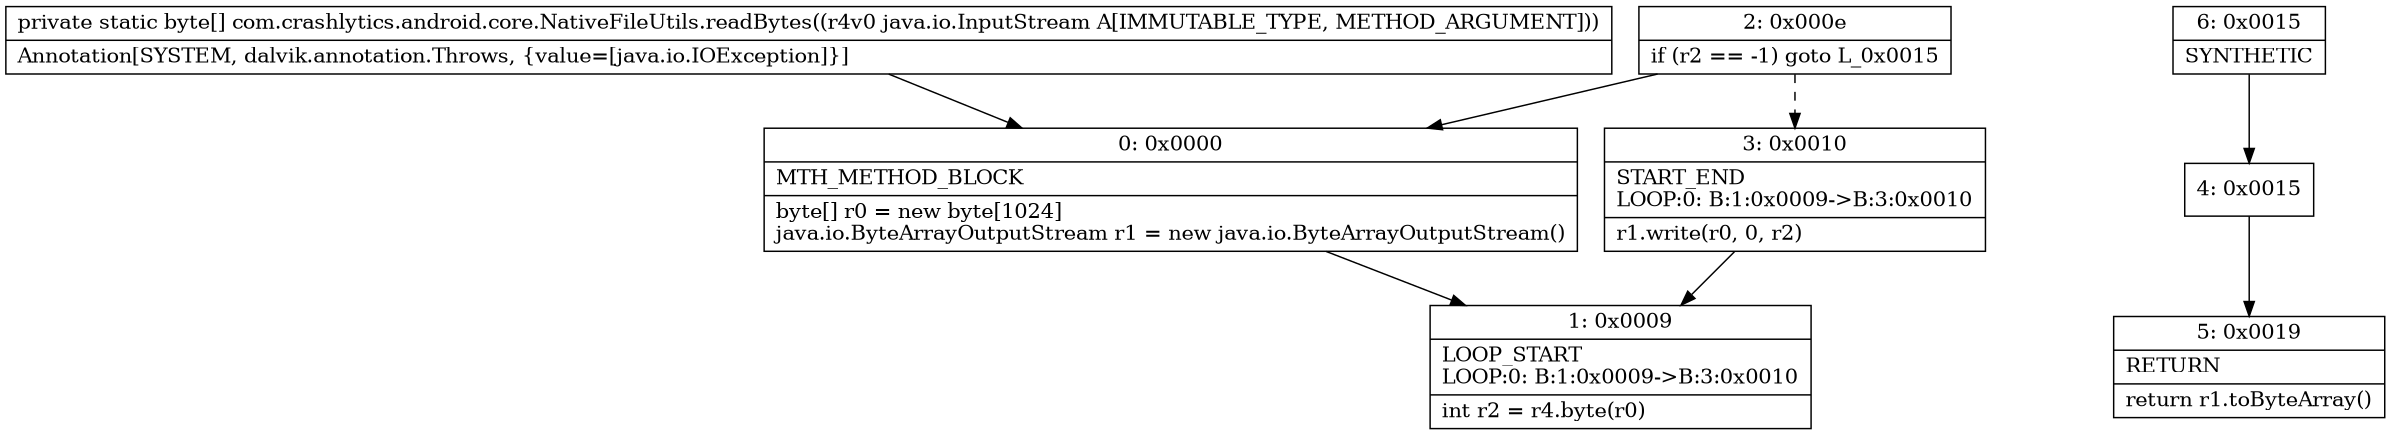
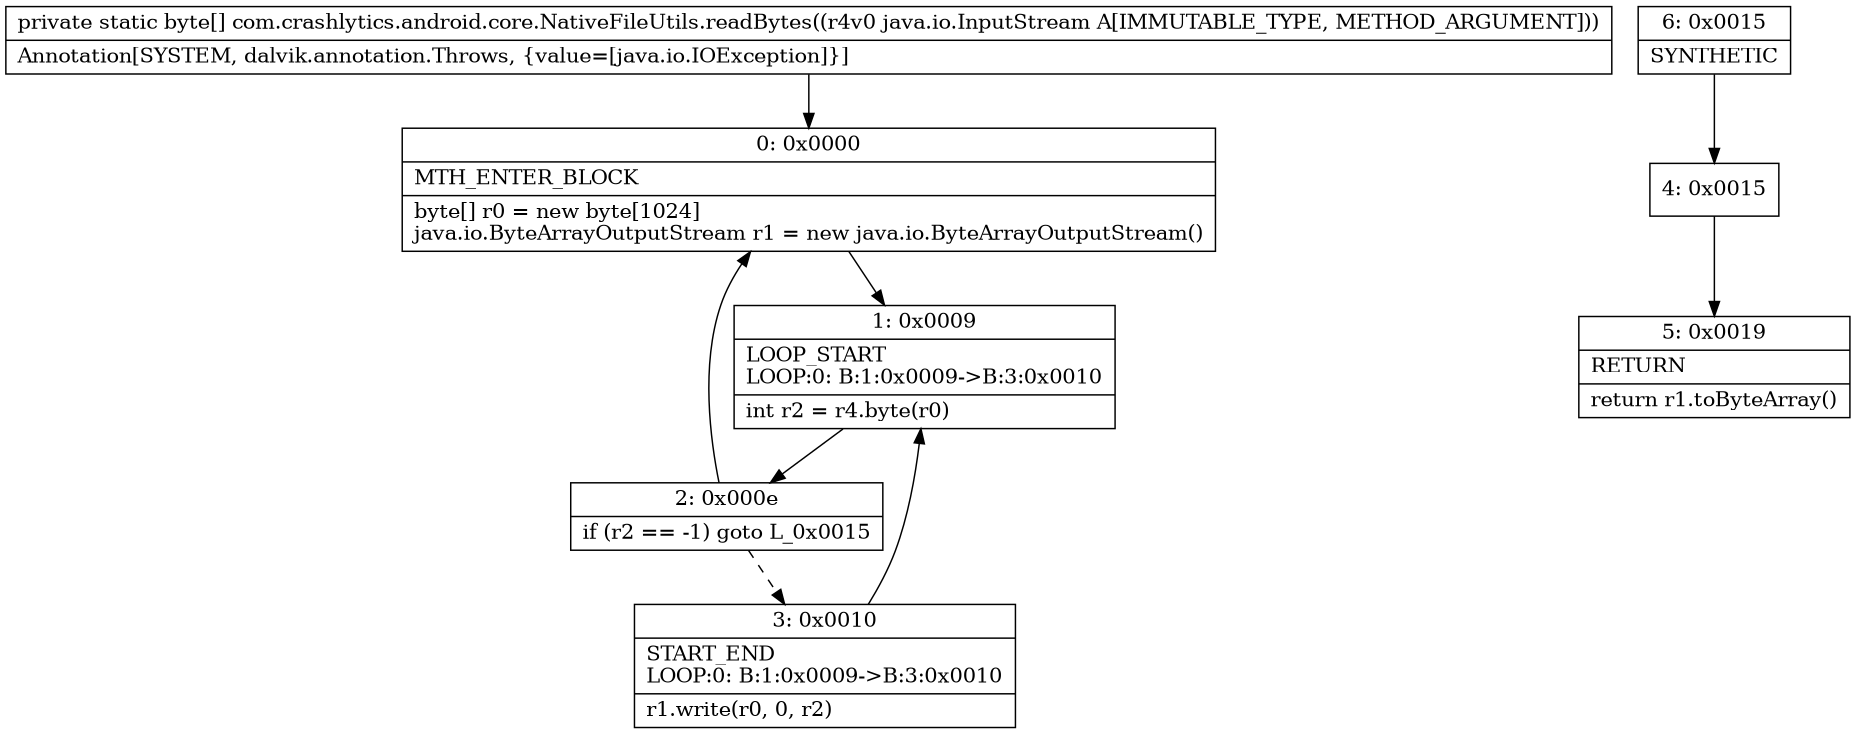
(900, 178) -> (527, 178)
none -> (813, 451)
